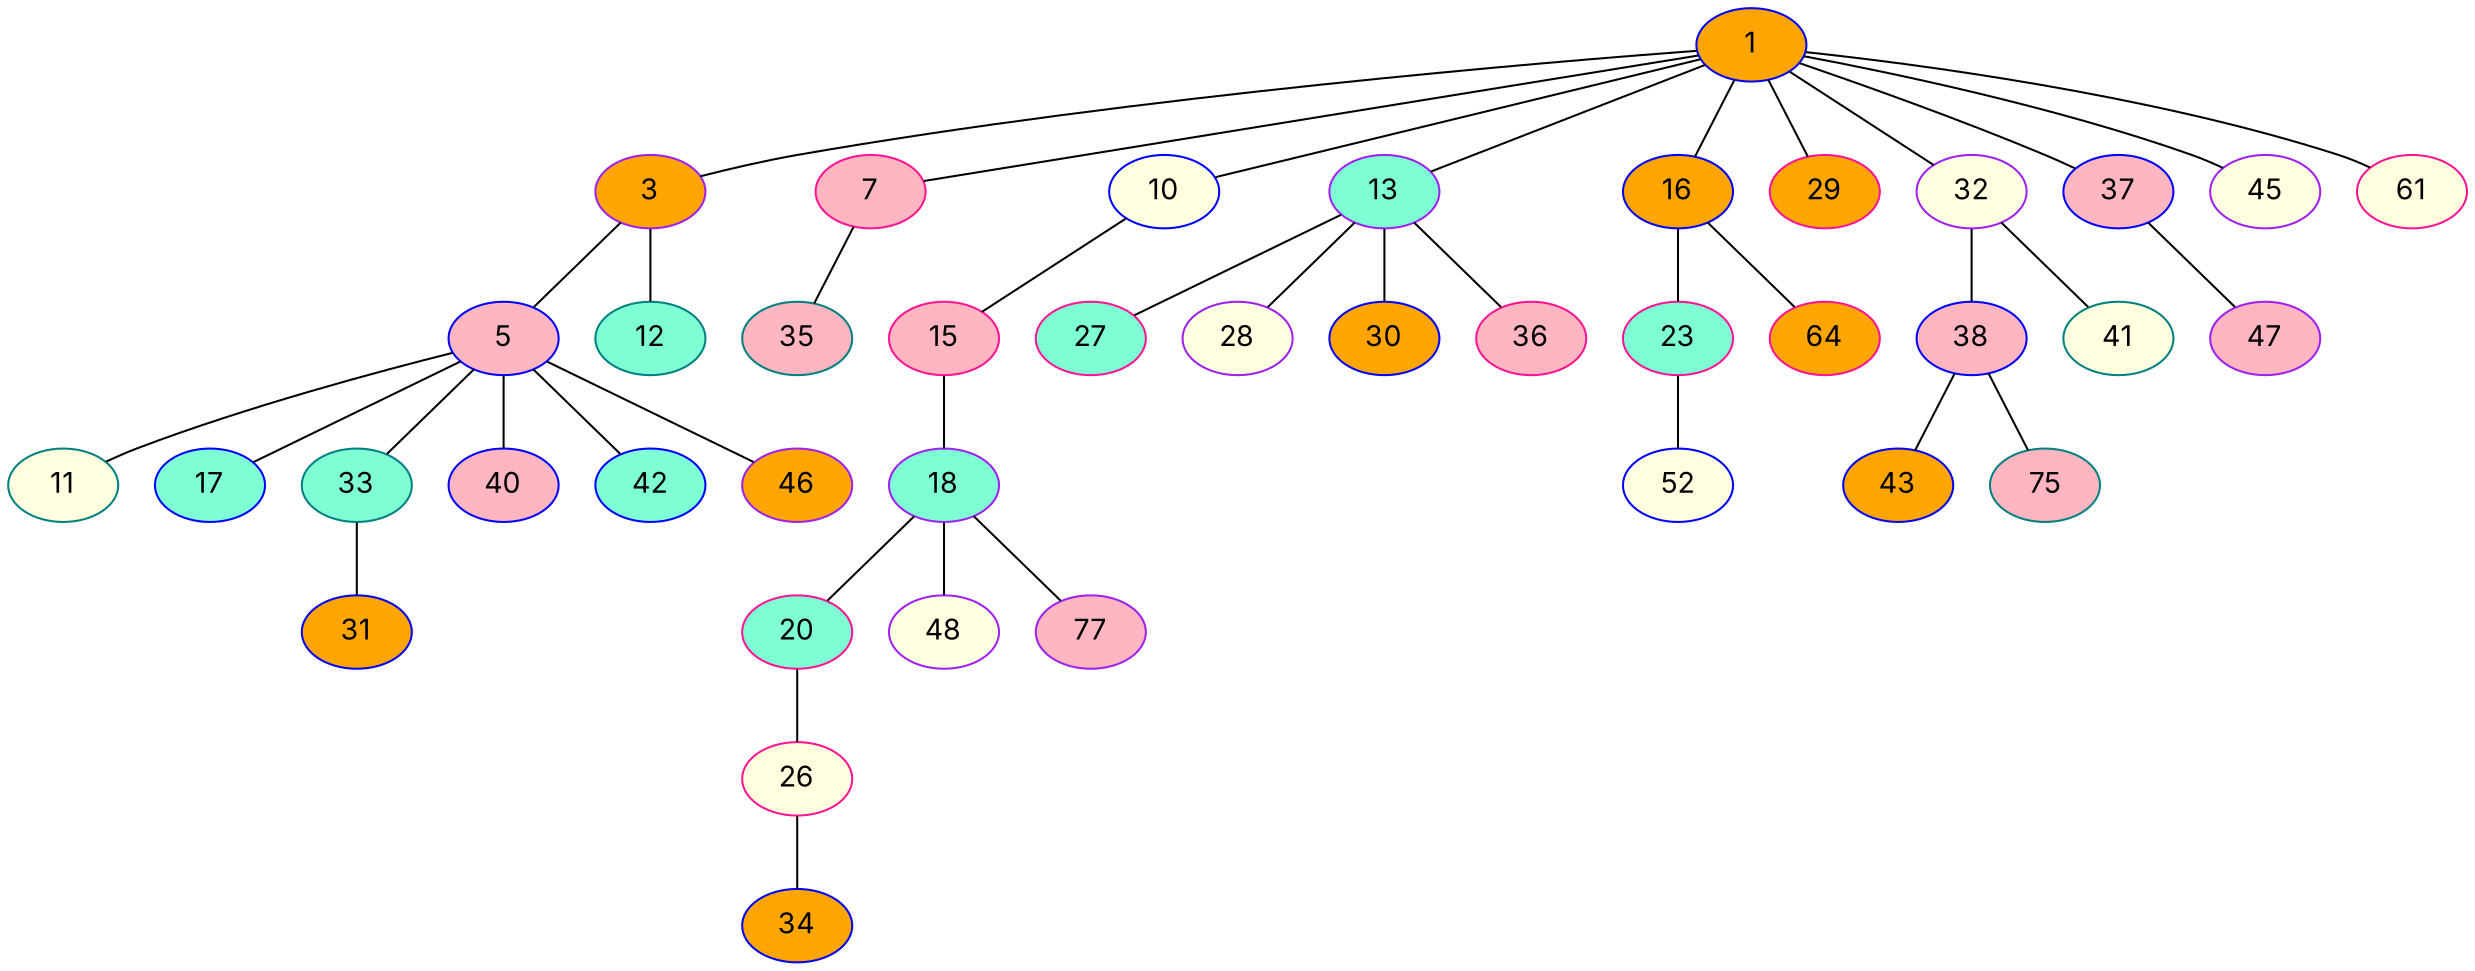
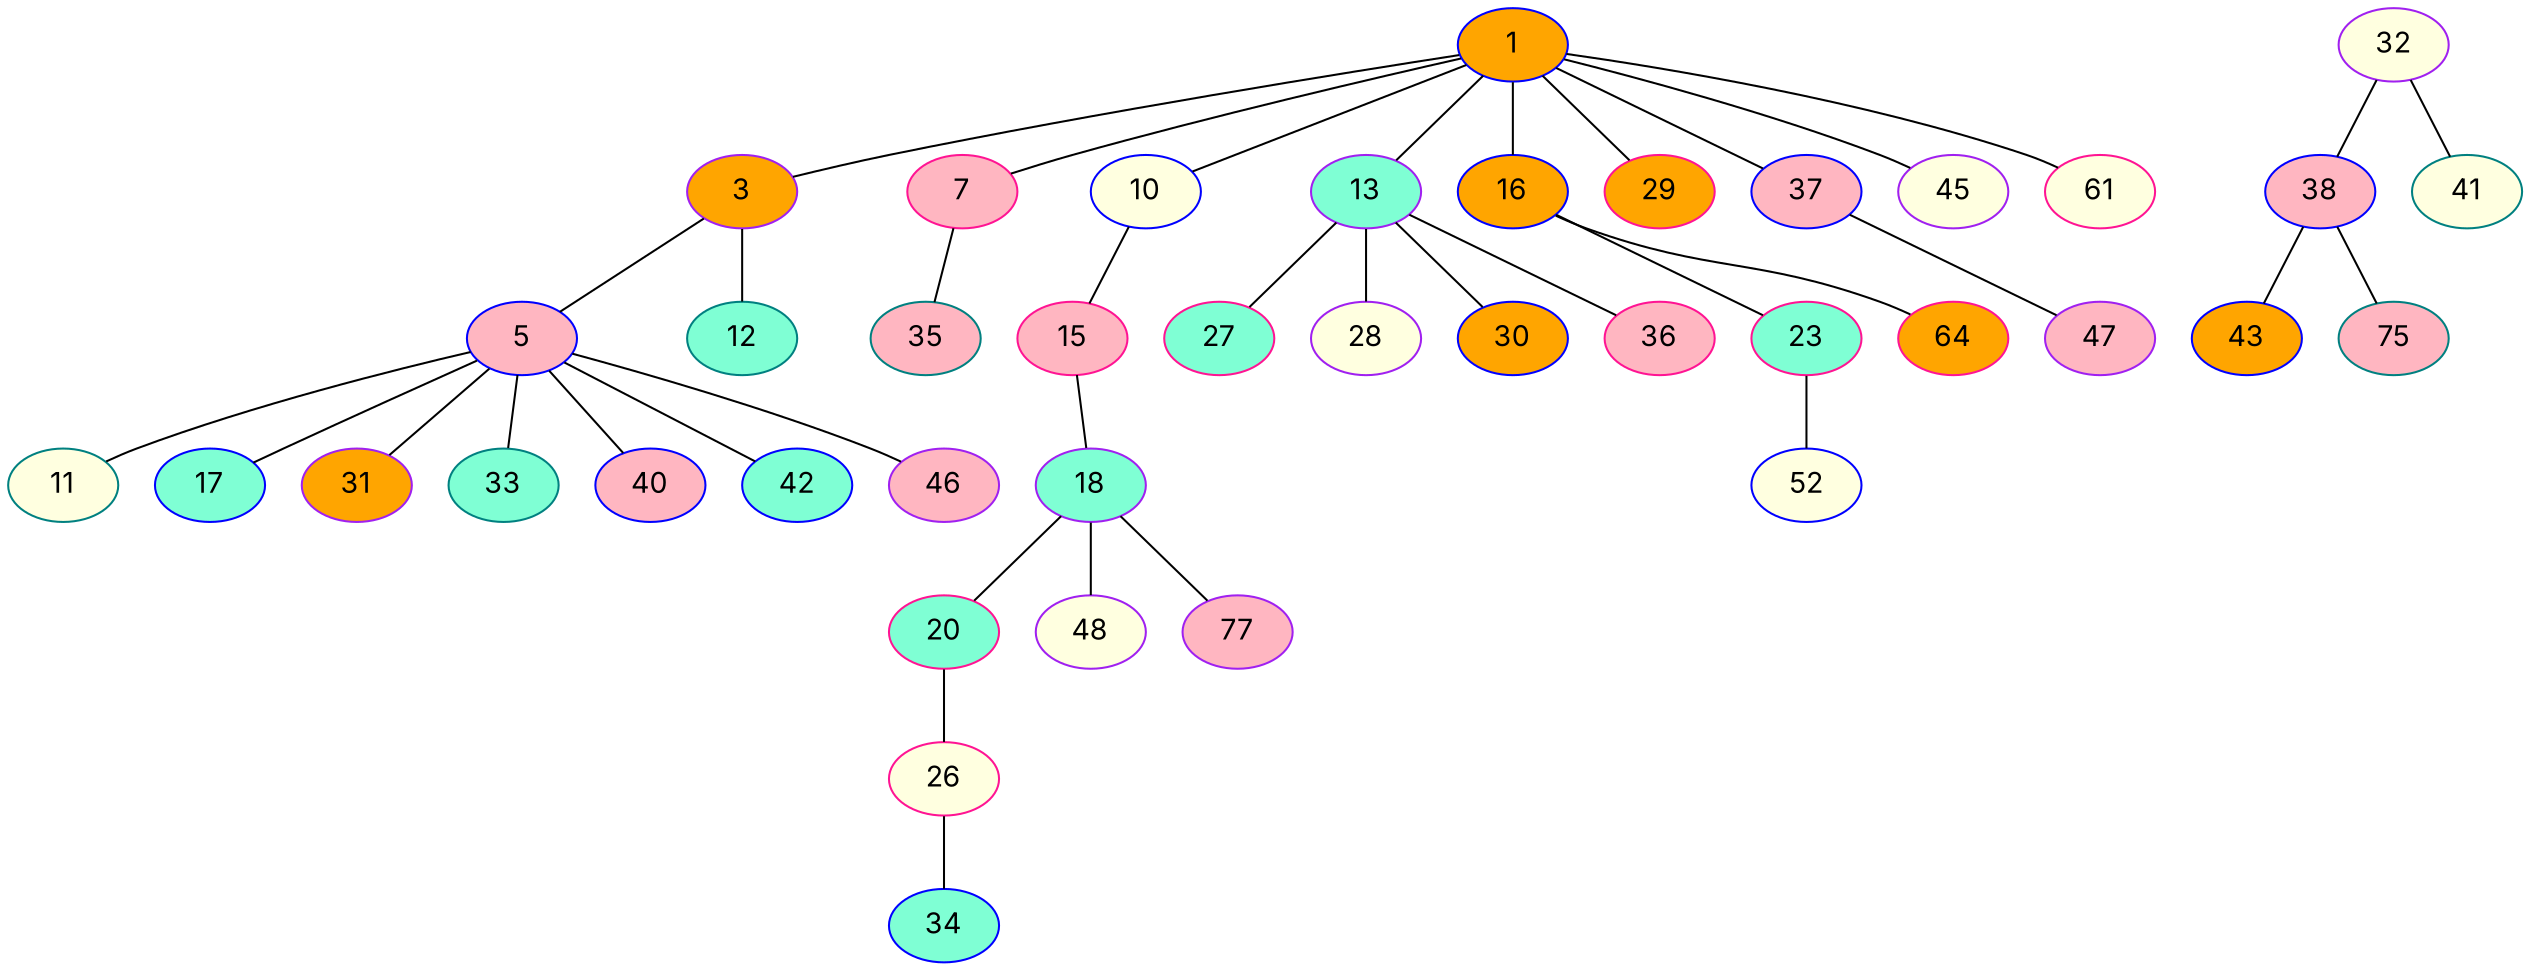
(1862, 118) -> none
(797, 485) -> (944, 485)
(357, 559) -> (439, 412)
(357, 632) -> (357, 485)
(797, 926) -> (944, 926)
